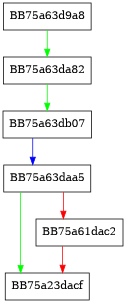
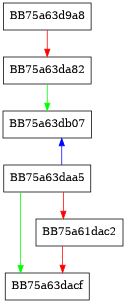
(47, 40) -> (47, 40)
(33, 148) -> (62, 155)
(47, 286) -> (47, 286)
